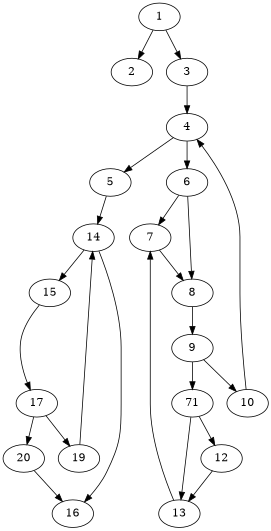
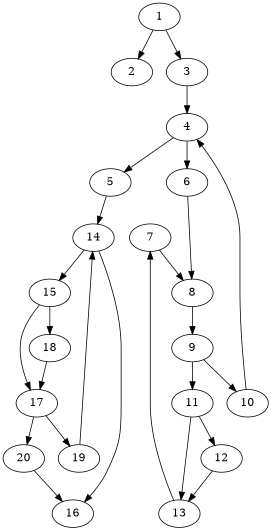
(171, 207) -> none
none -> (50, 348)
(192, 403) -> (192, 403)
